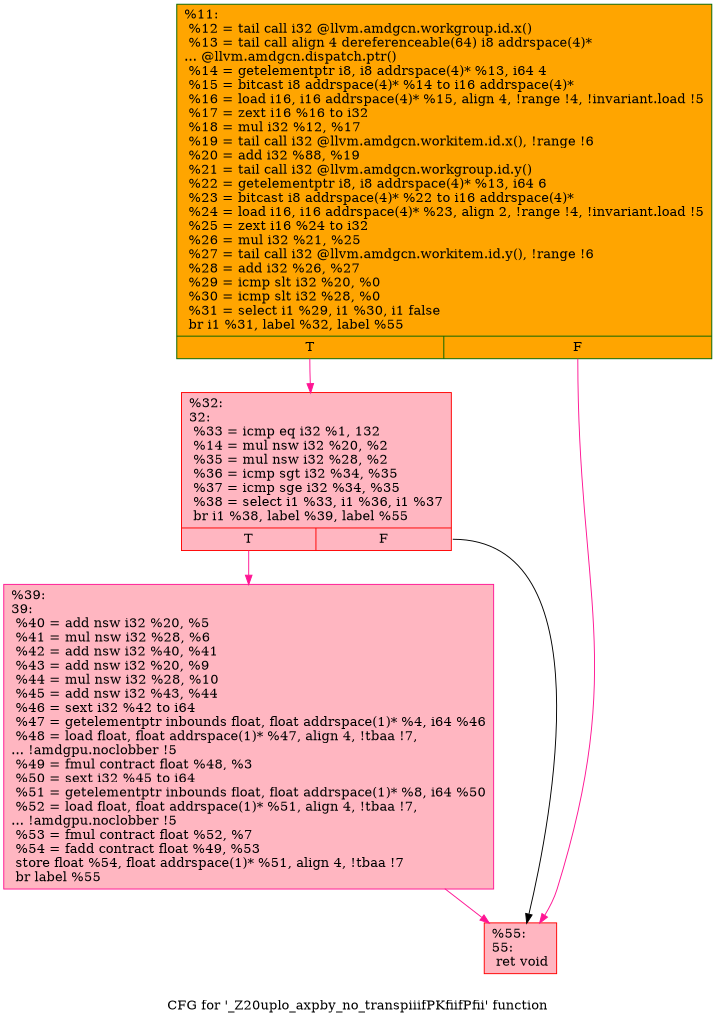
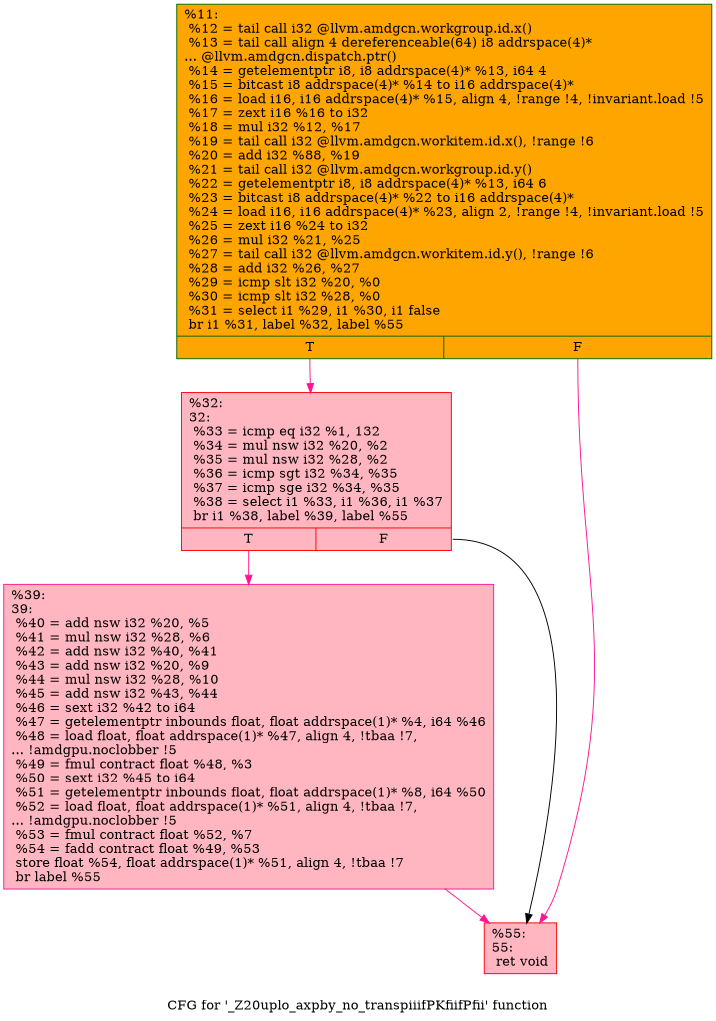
(289, 446) -> (289, 446)
